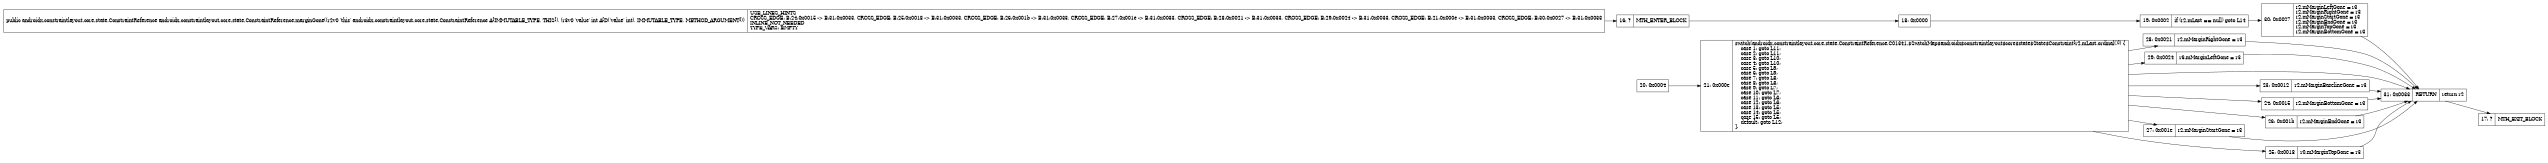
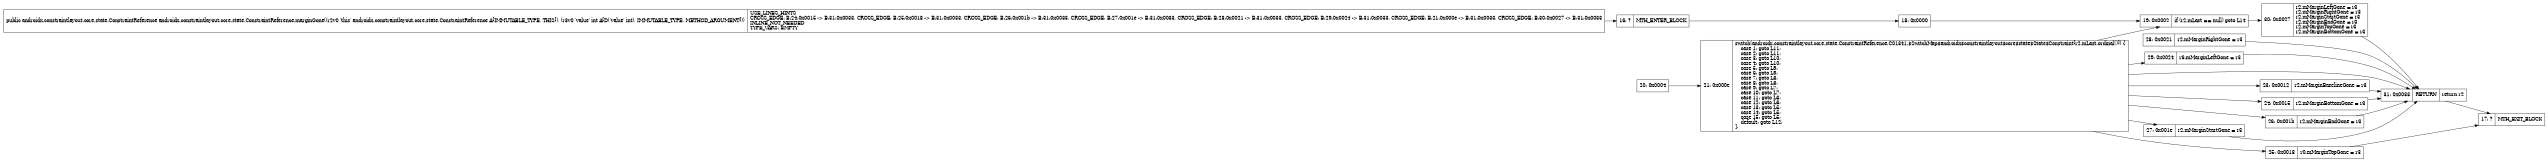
(2141, 49) -> (2127, 34)
(2381, 122) -> (2413, 136)
